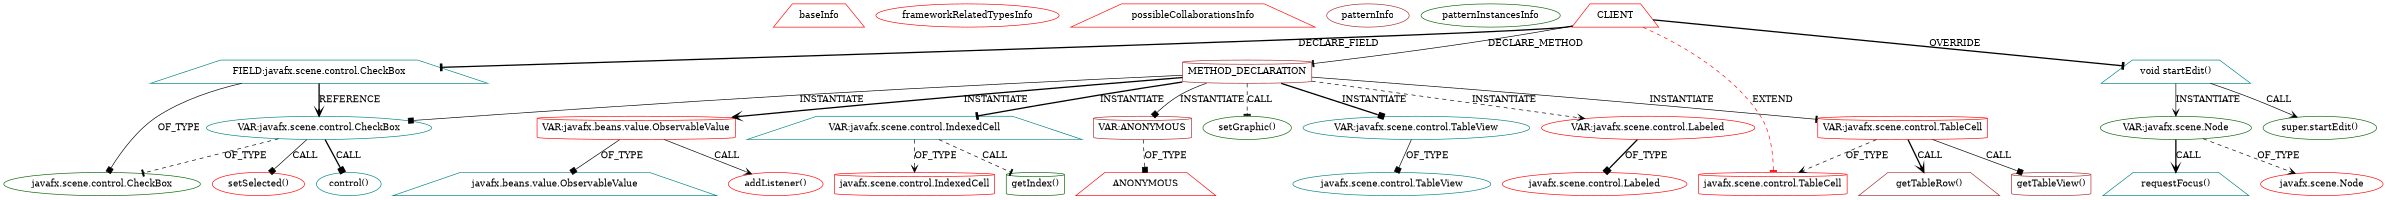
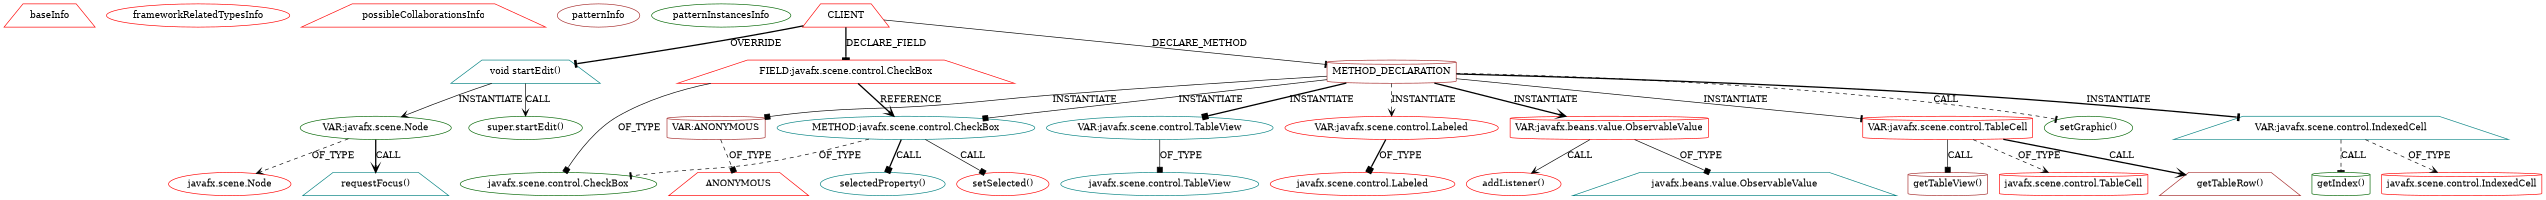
(319, 72) -> (846, 72)
(1729, 81) -> none
(319, 128) -> (906, 128)
(349, 184) -> (883, 184)
